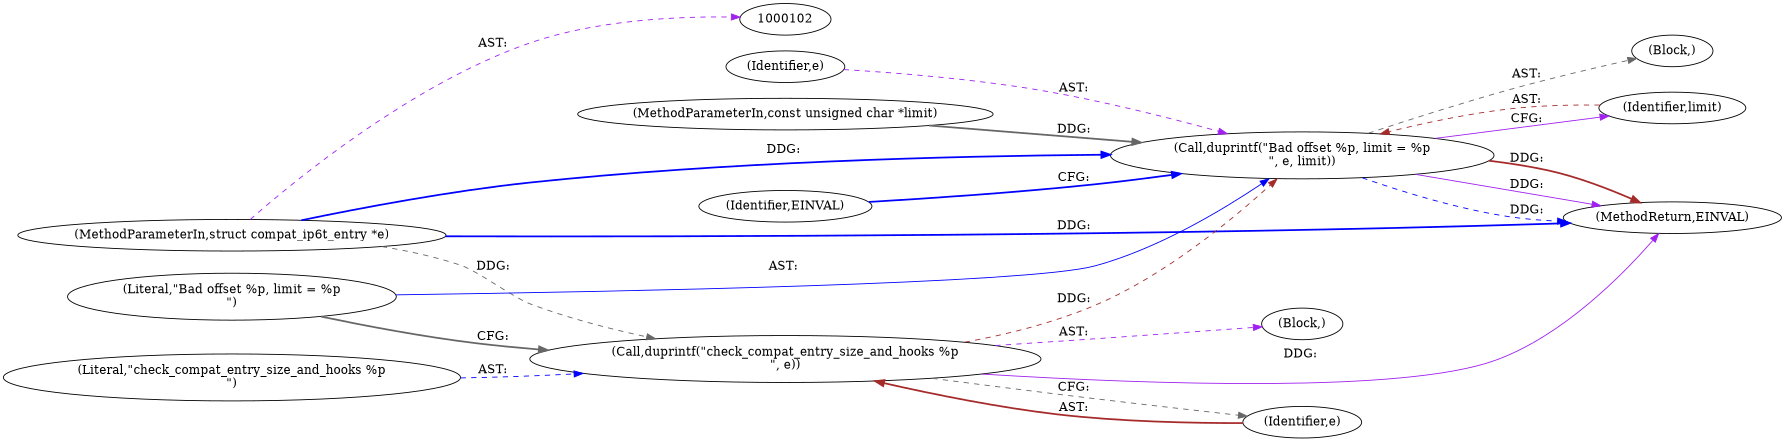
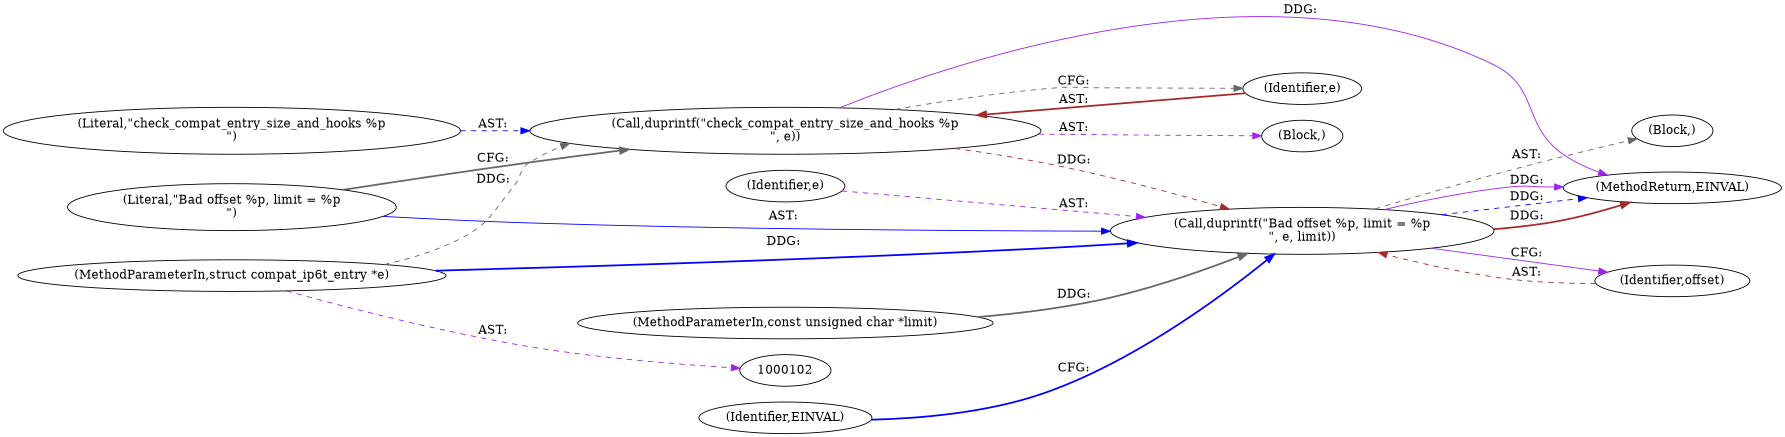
(1672, 108) -> (1672, 281)
(1003, 234) -> none
